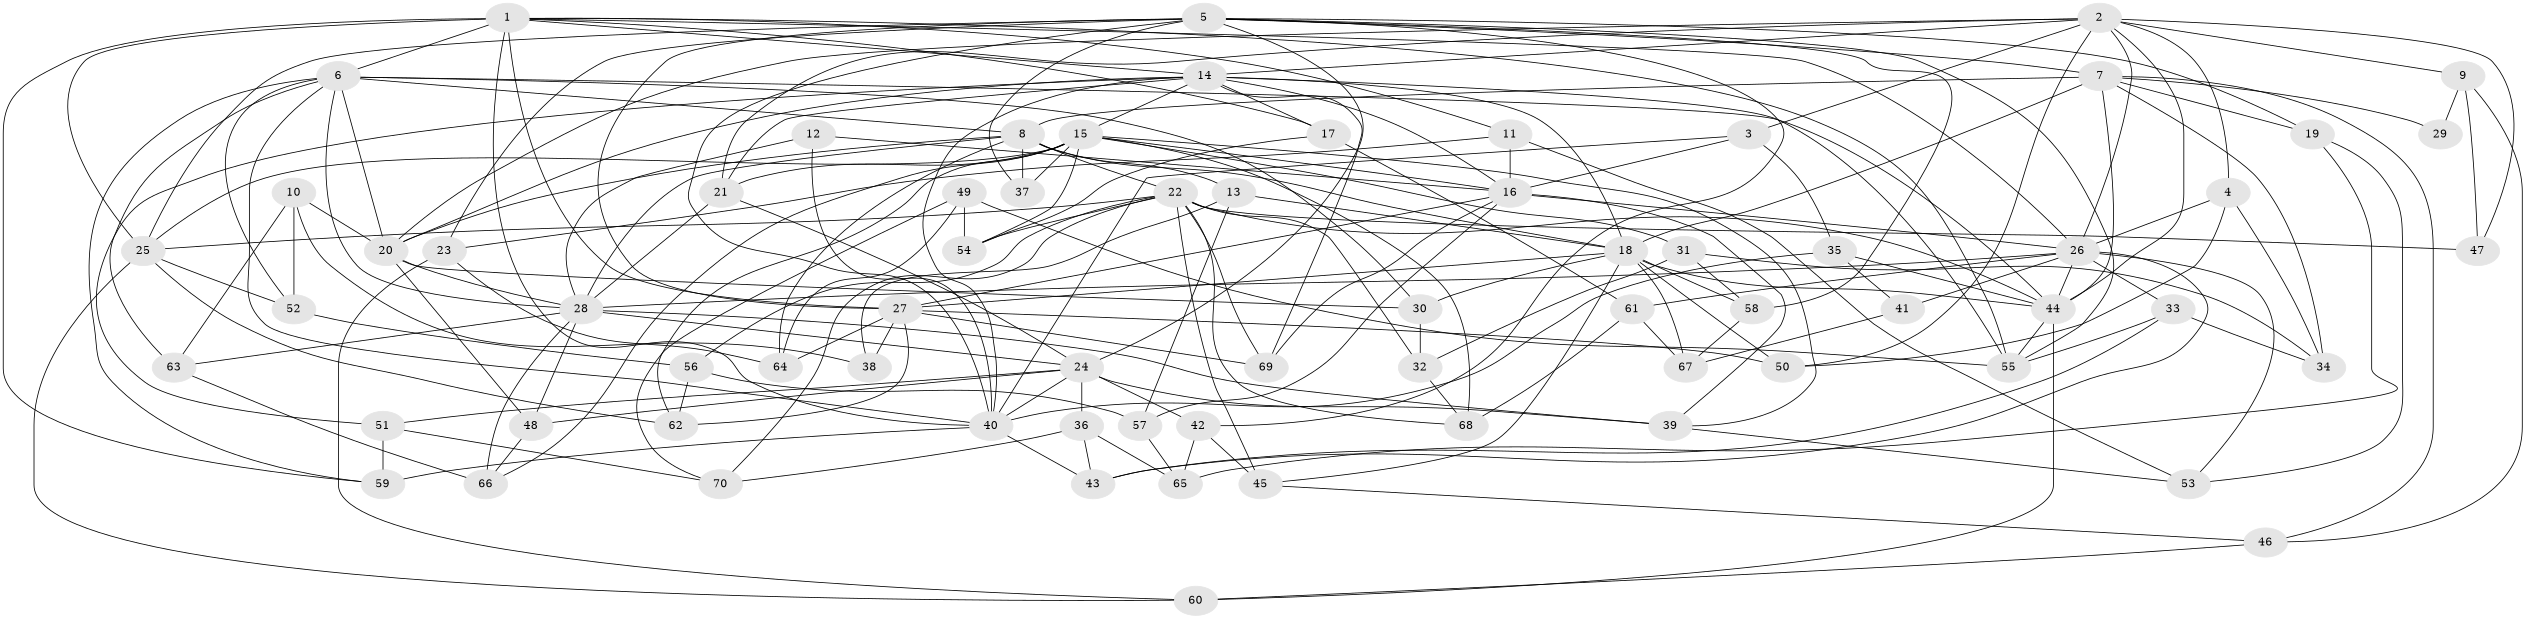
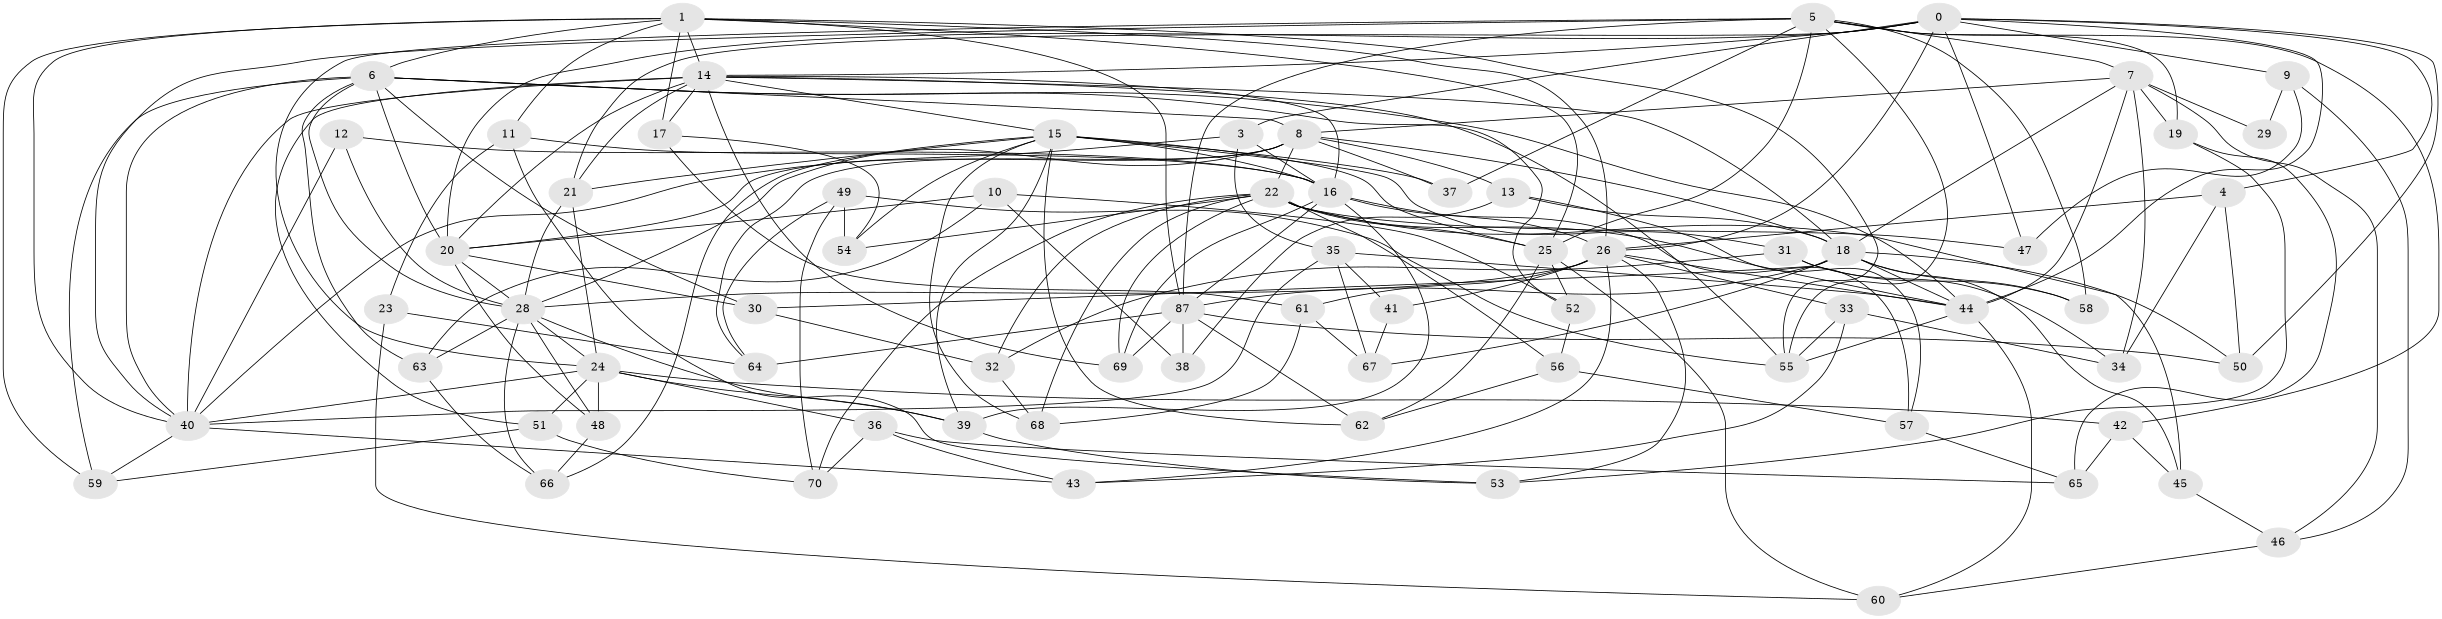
(2100, 18) -> (1939, 18)
(693, 45) -> none
(900, 309) -> (1183, 309)
(1719, 339) -> (1352, 309)
